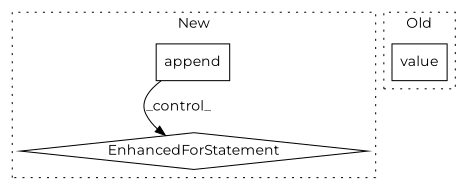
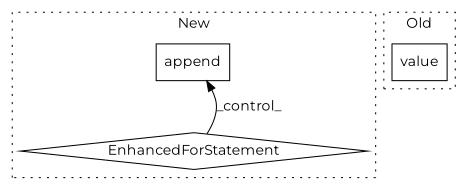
(144, 104) -> (216, 112)
